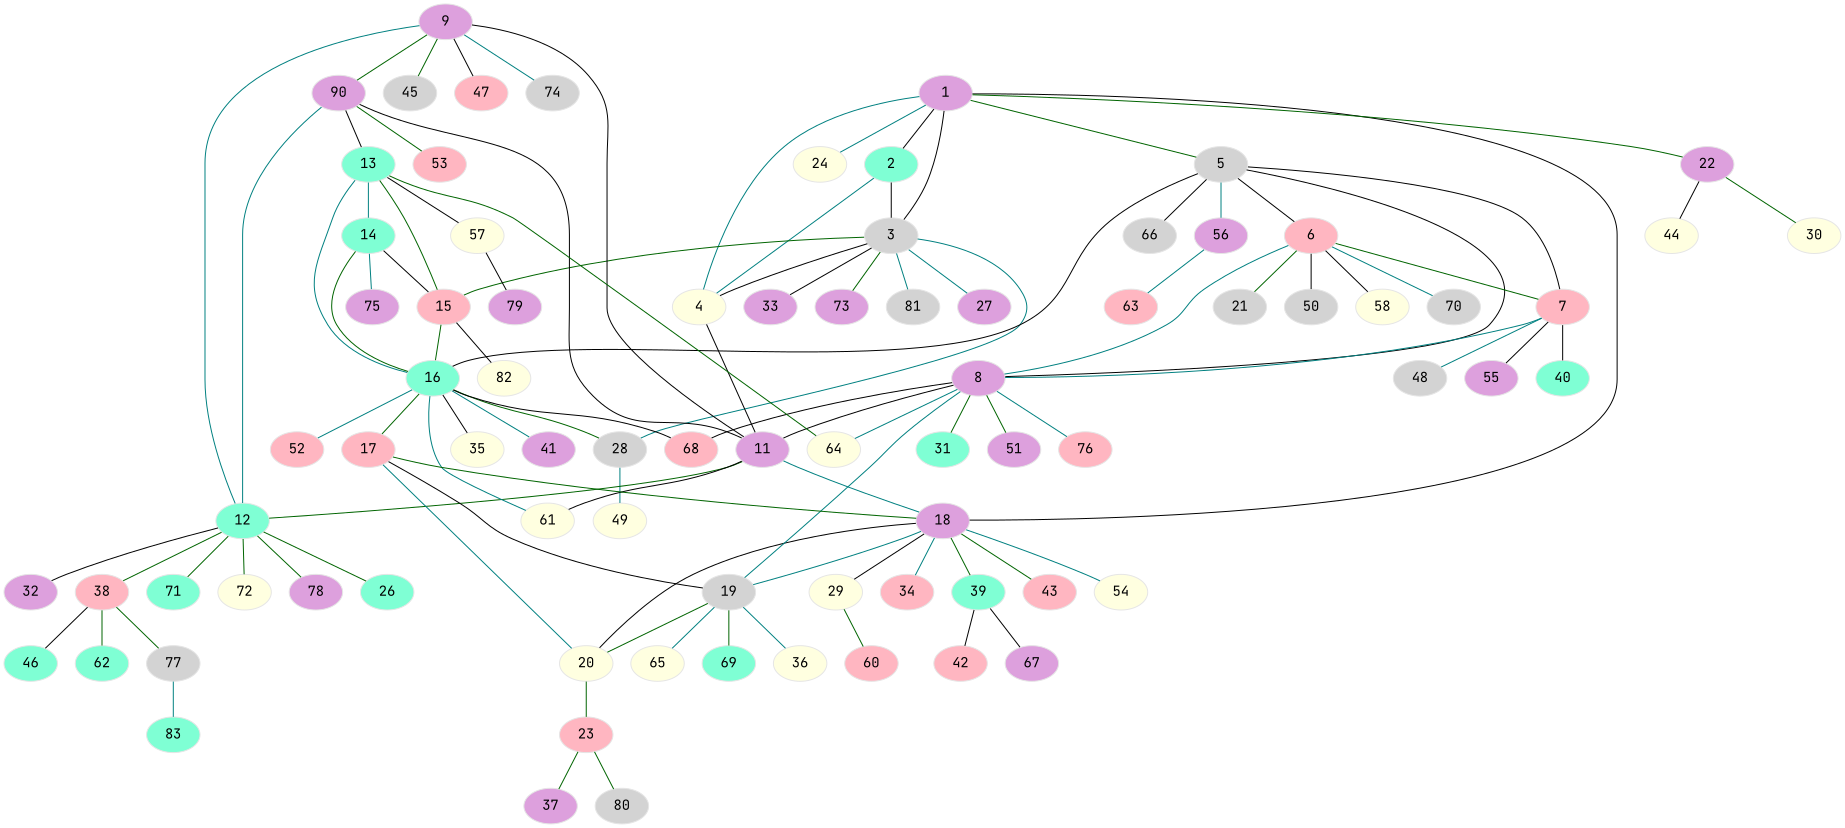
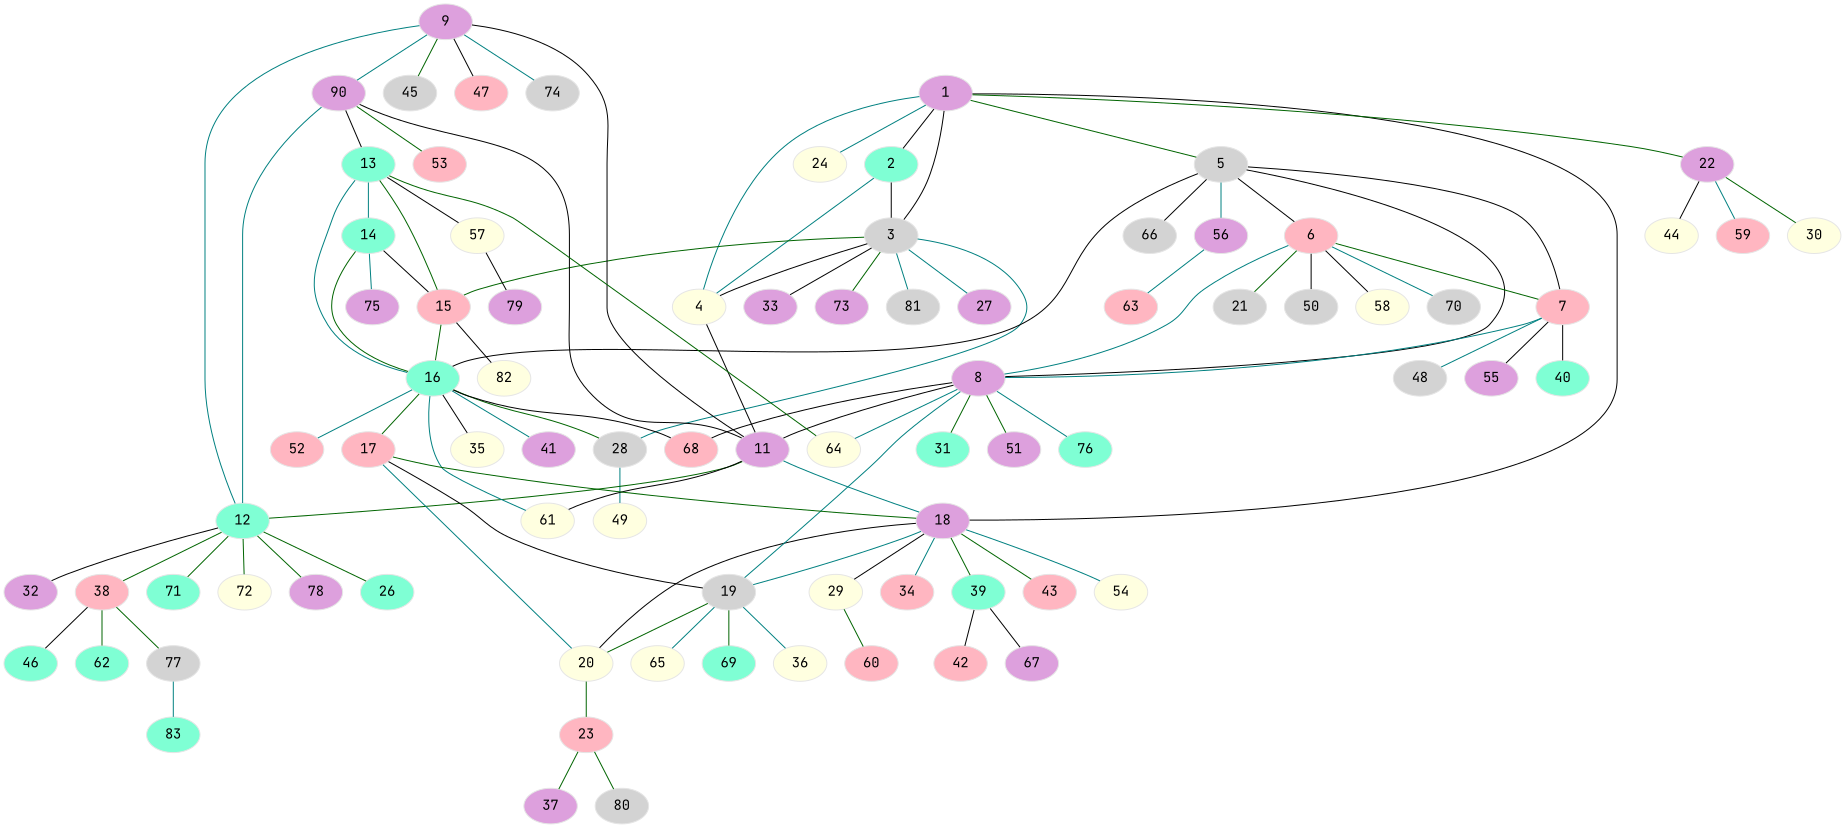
(392, 58) -> (392, 58)
none -> (1743, 236)
(1085, 450) -> (1085, 450)
